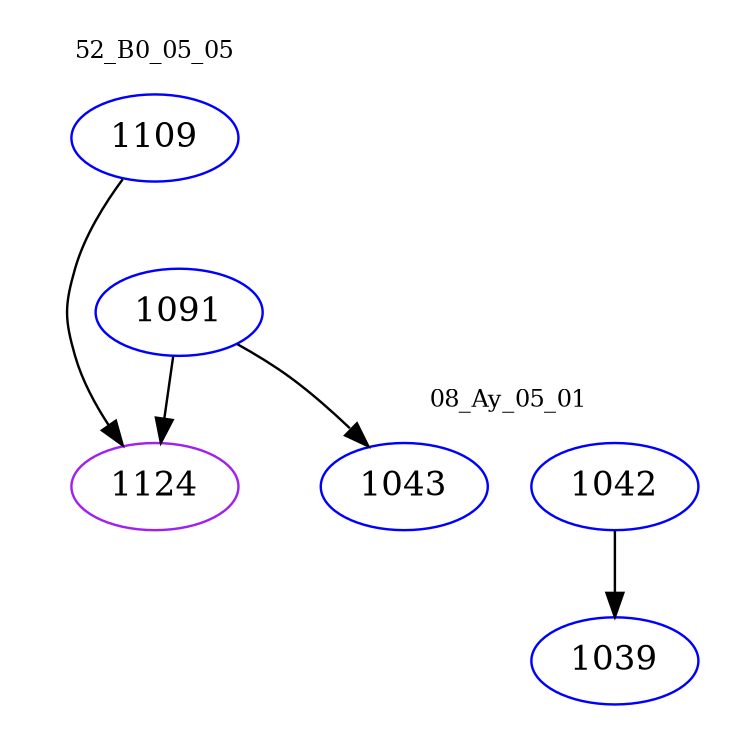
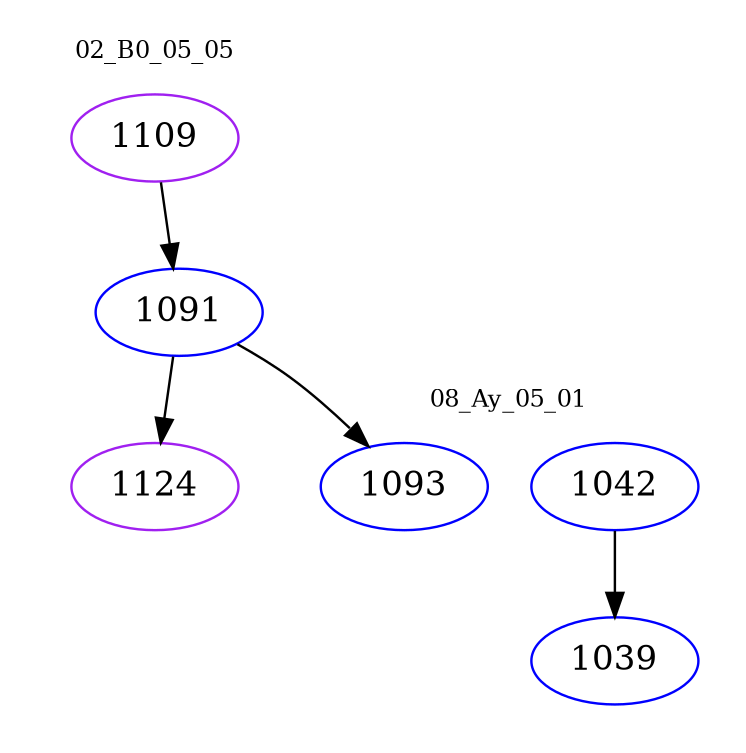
(155, 52) -> (155, 52)
(155, 138) -> (155, 138)
(68, 300) -> (165, 213)
(404, 487) -> (404, 487)
